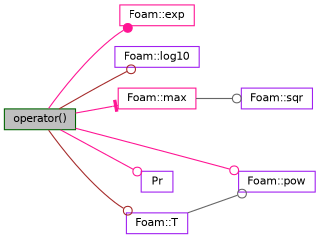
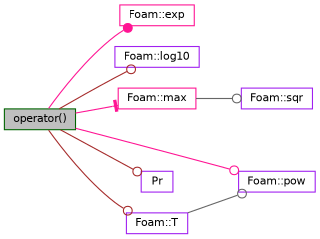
(97, 150) -> (97, 150)
